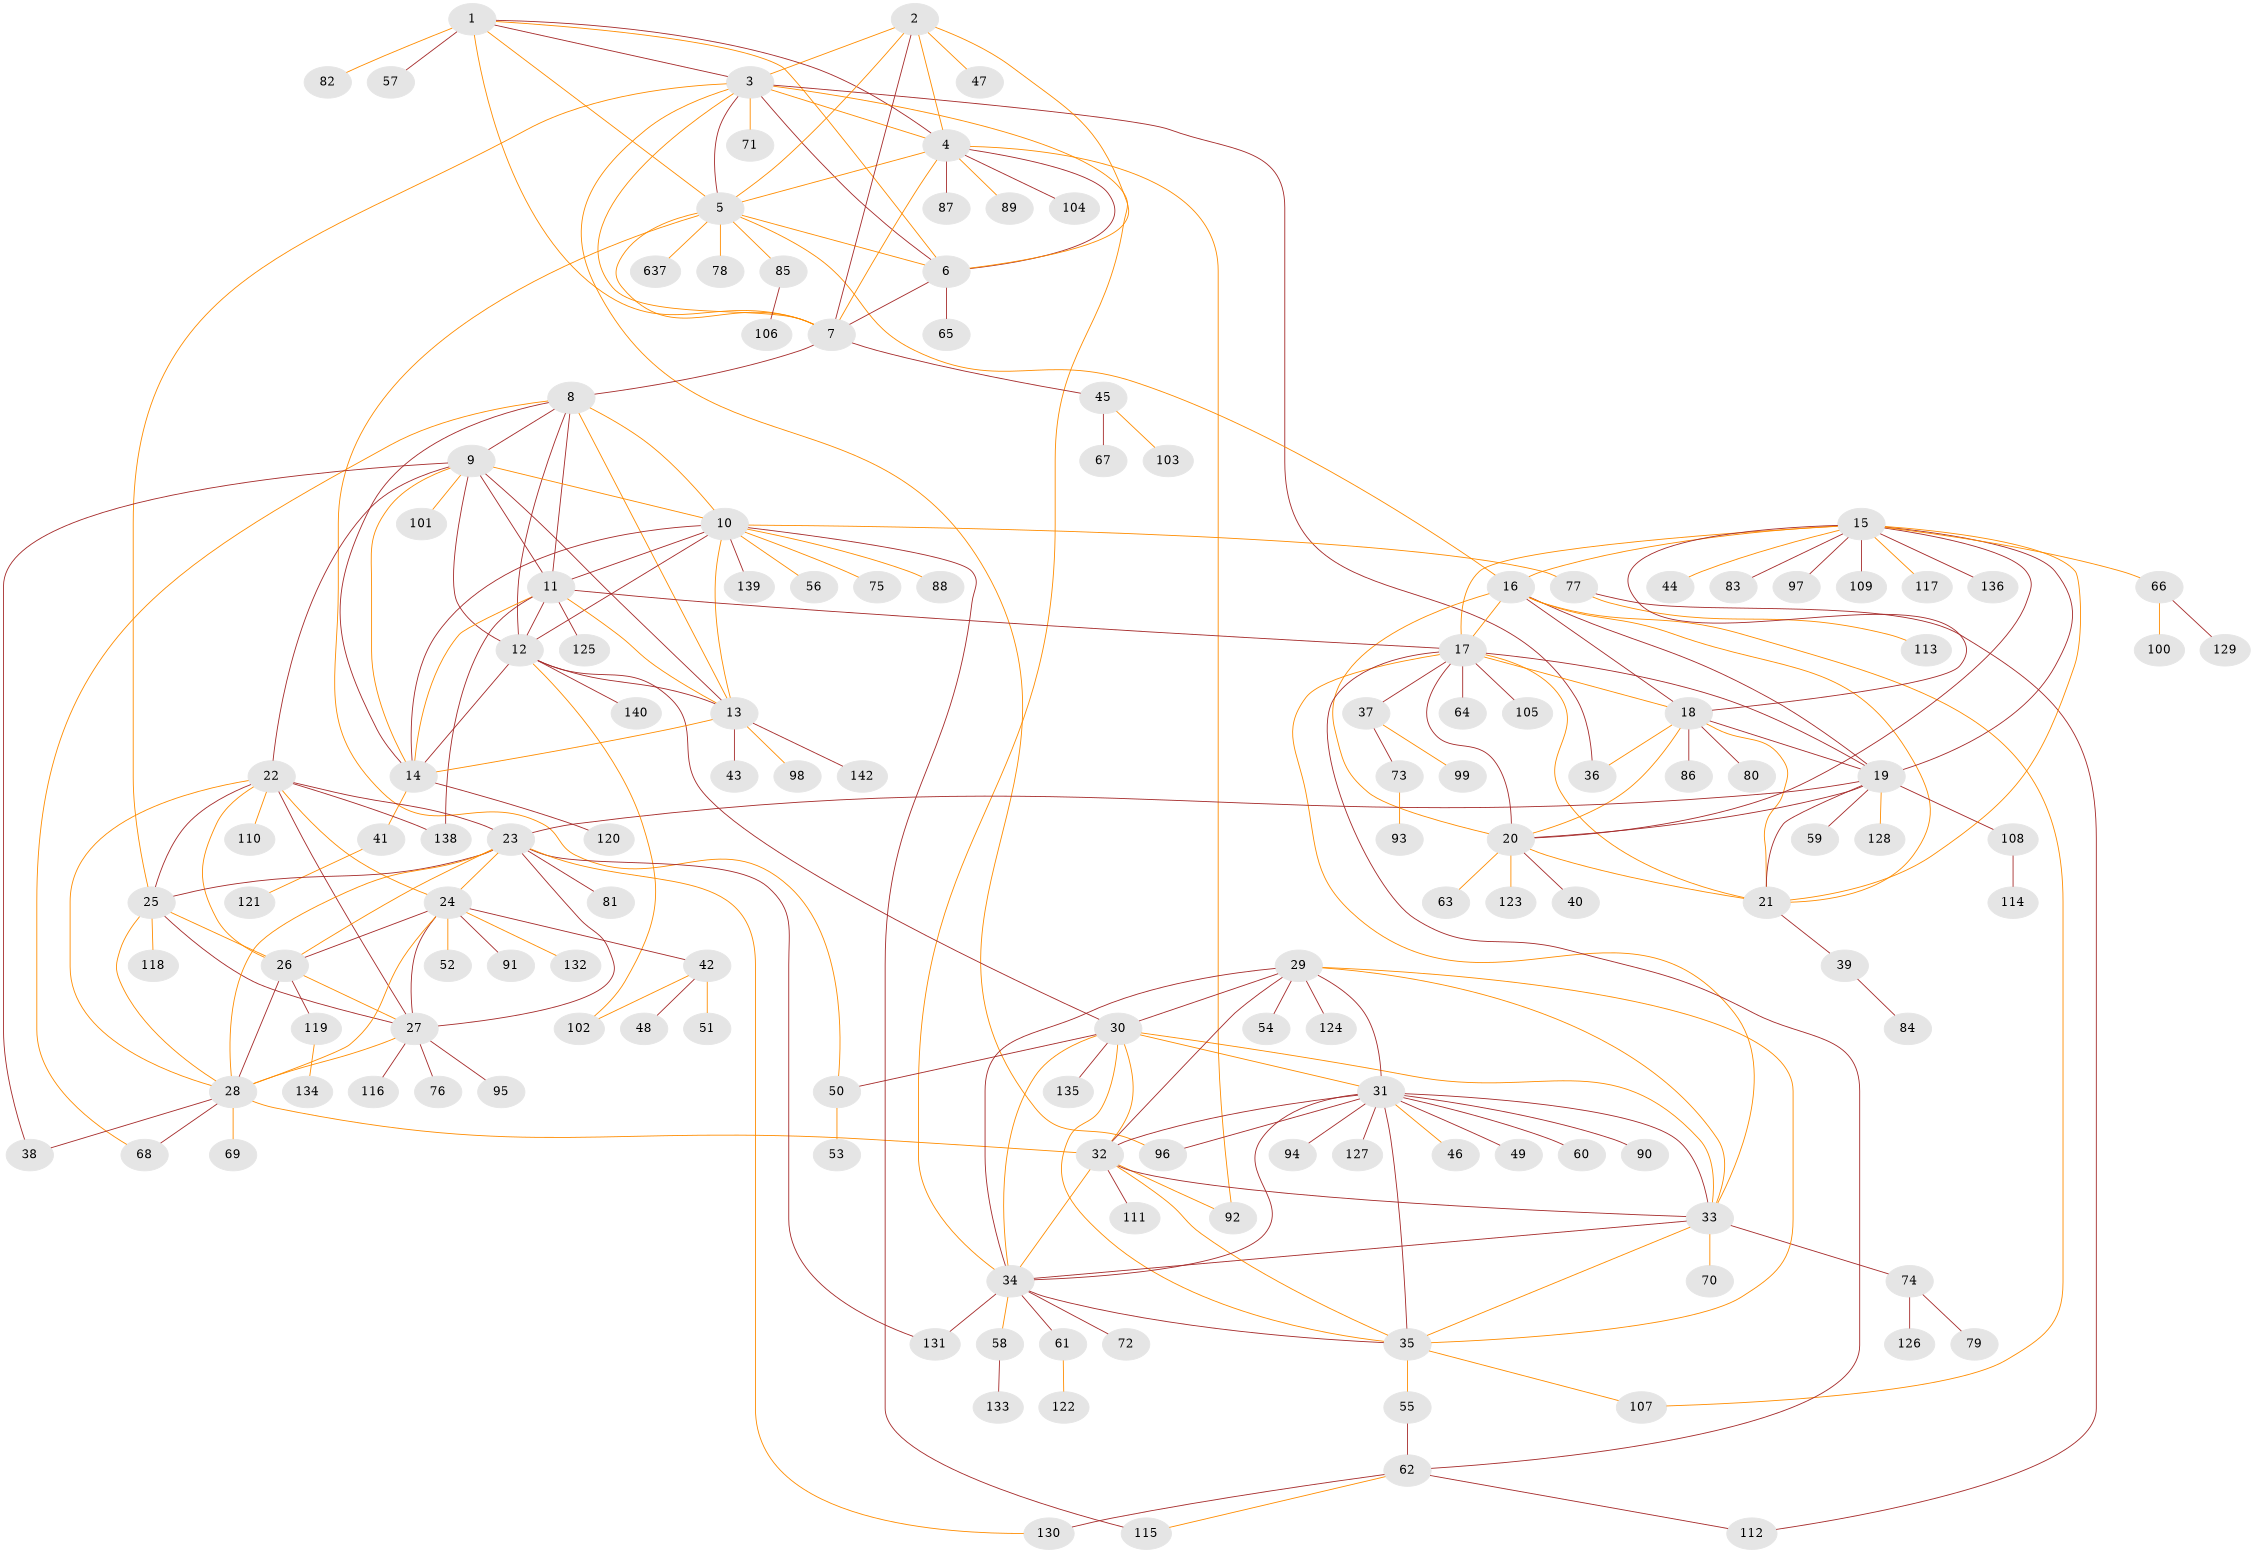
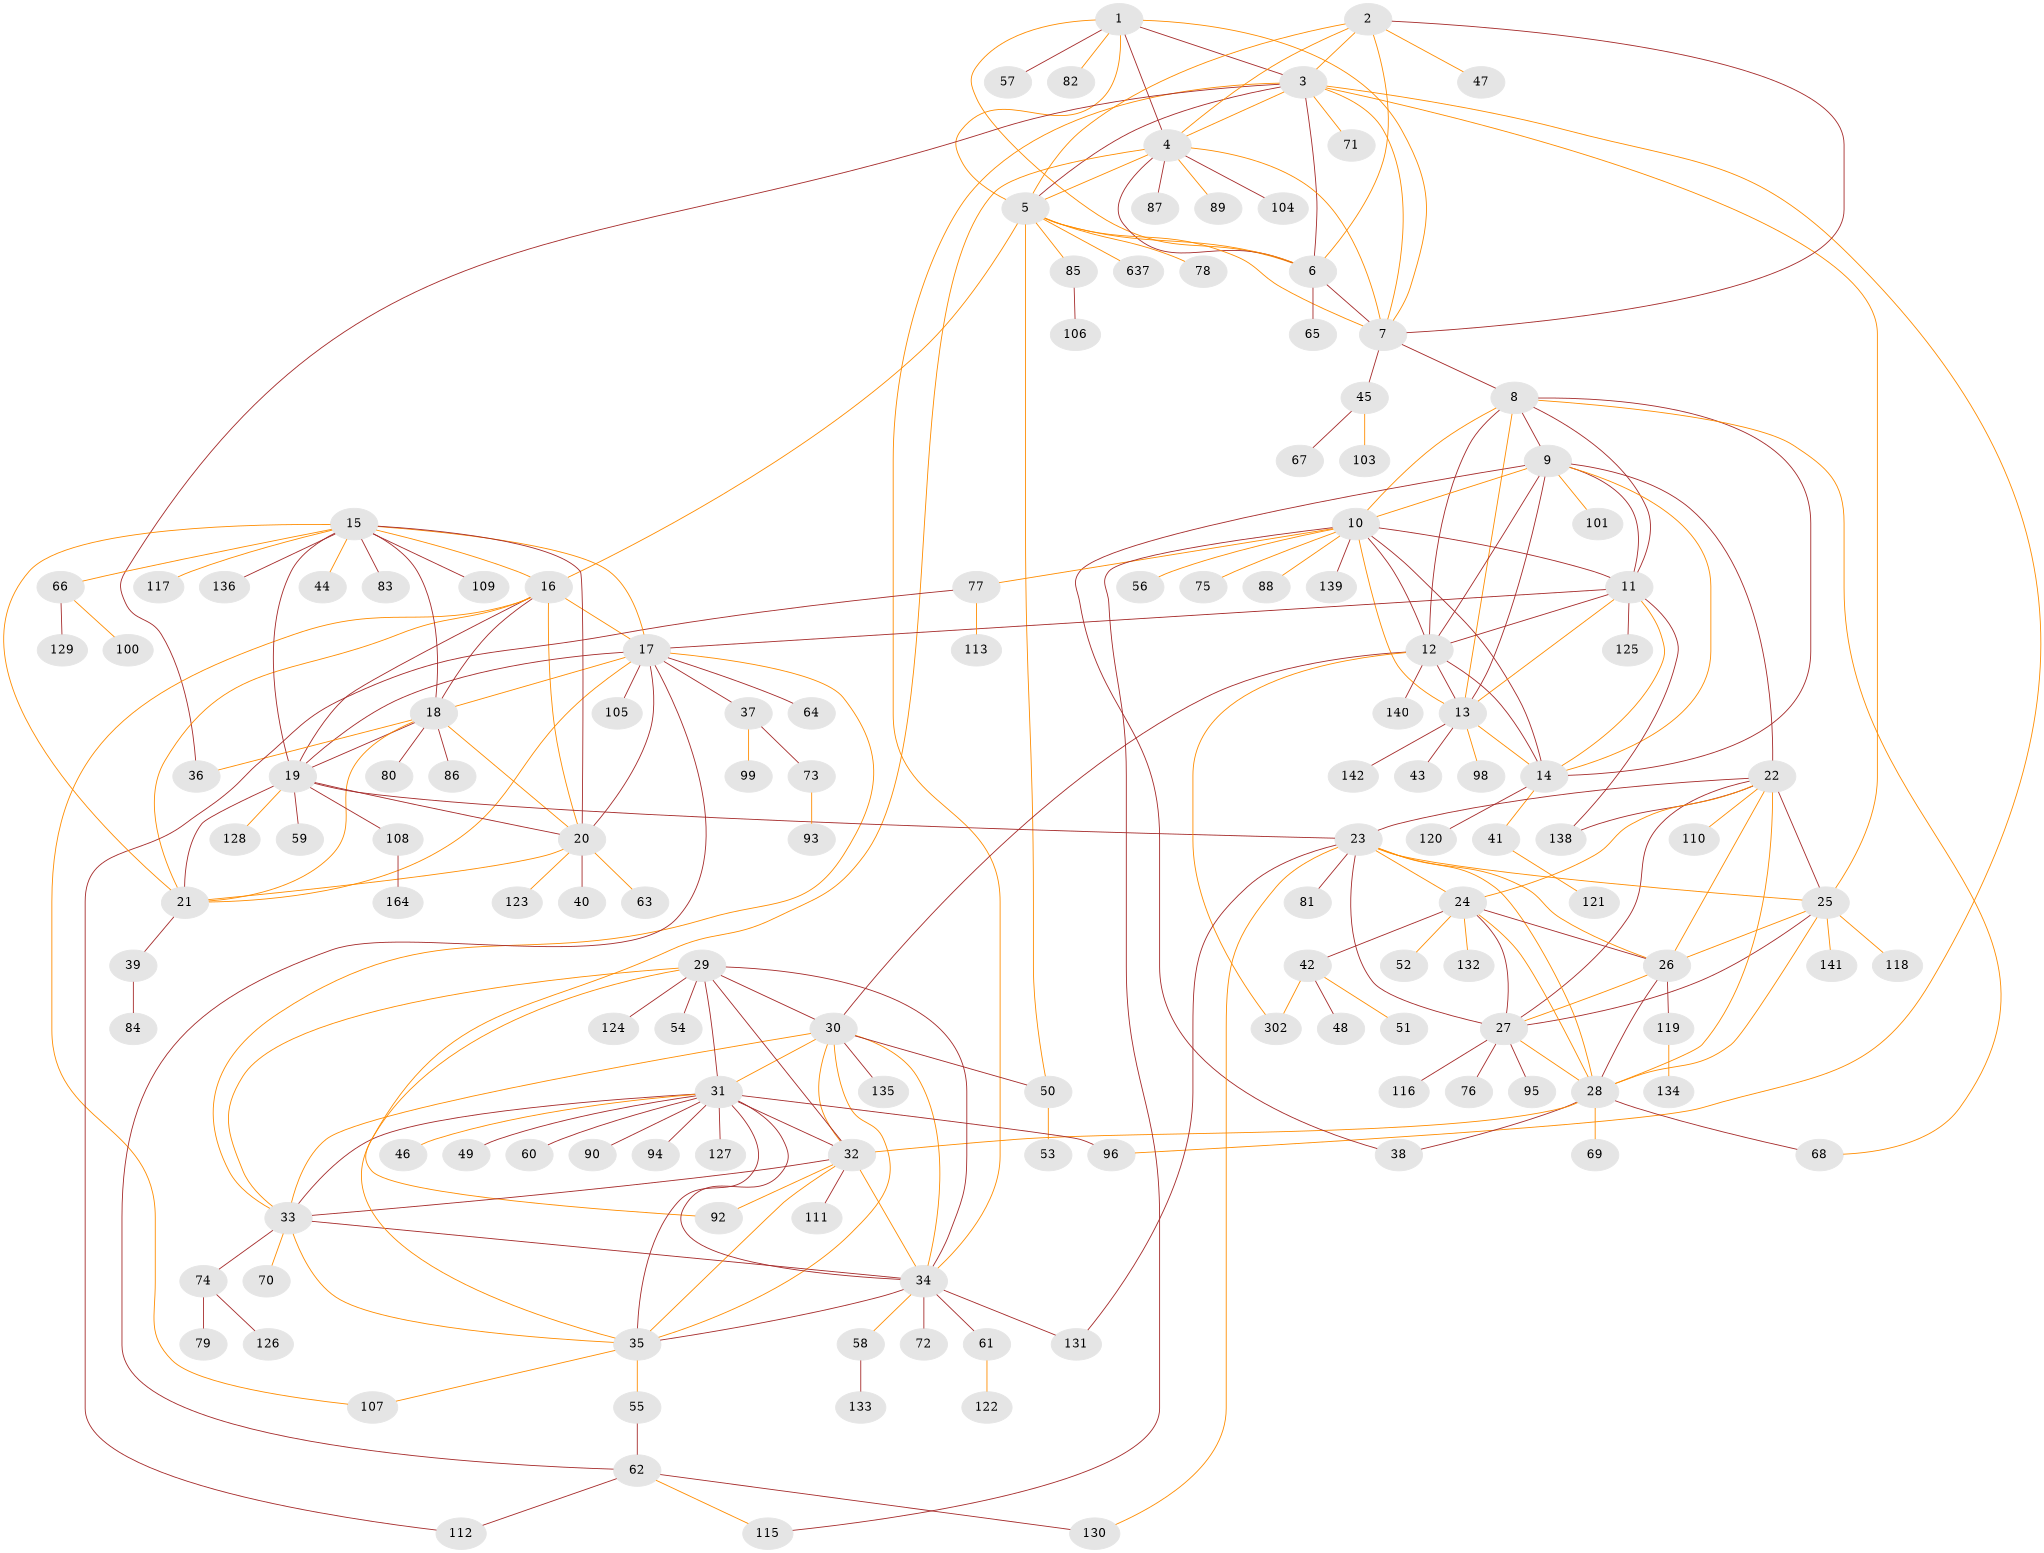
(1797, 587) -> none
(334, 876) -> (1589, 881)
(2013, 903) -> (398, 903)
(511, 966) -> none
none -> (1832, 966)
(579, 1029) -> (1276, 1029)
